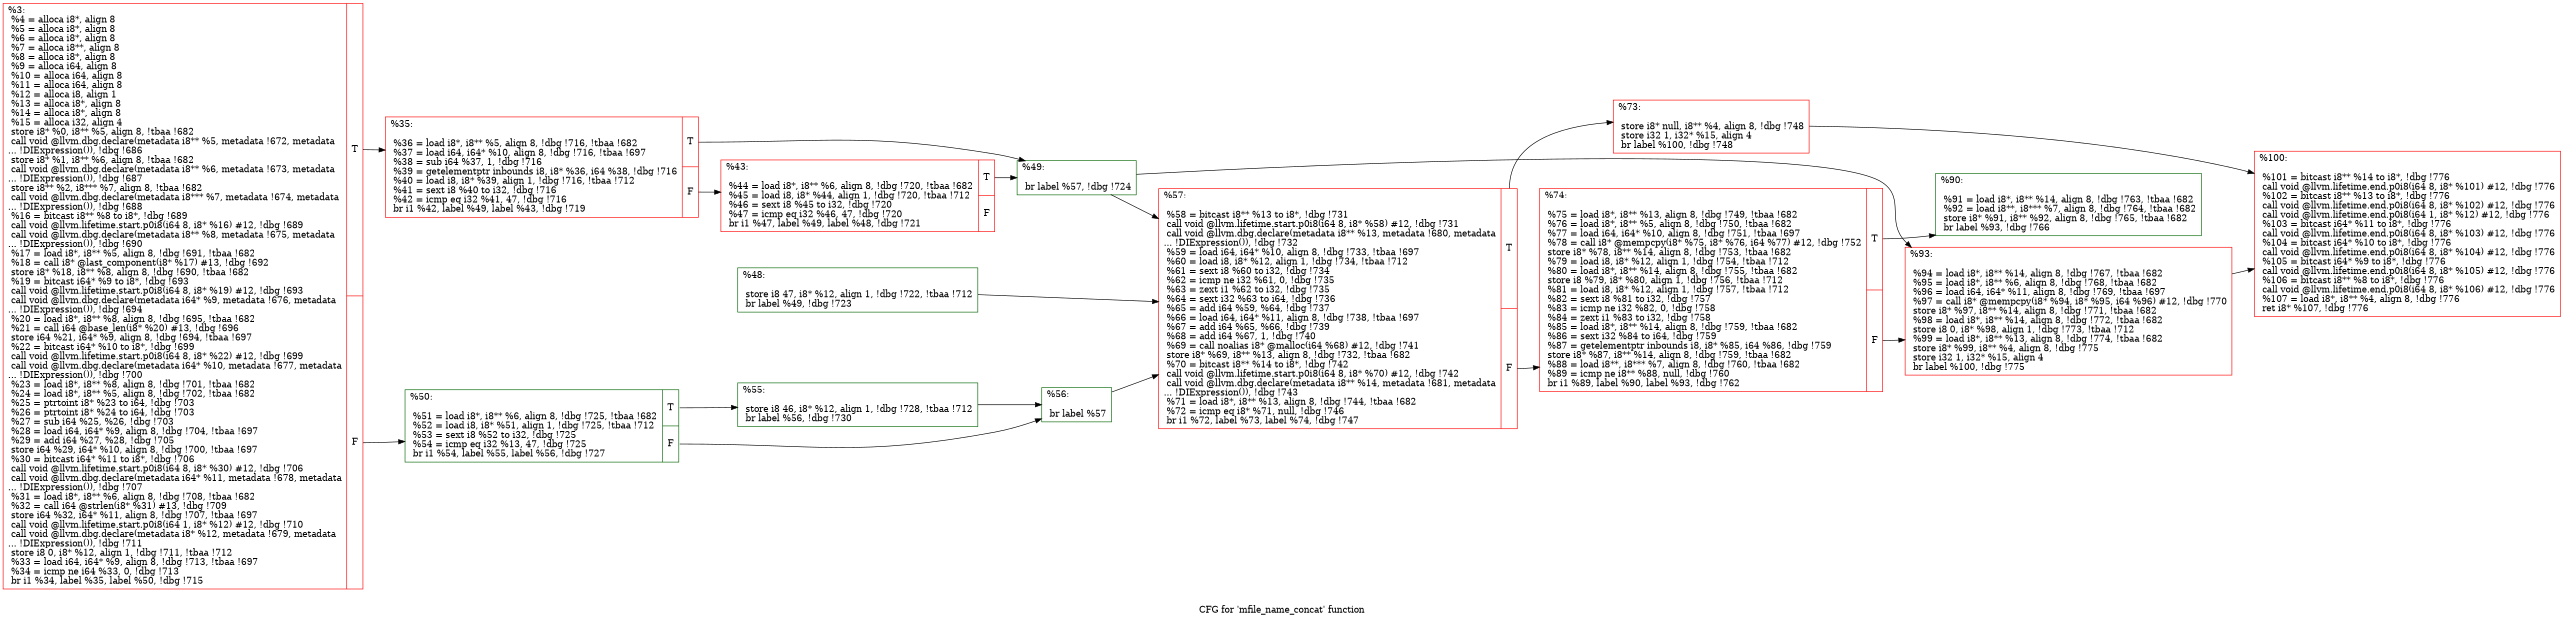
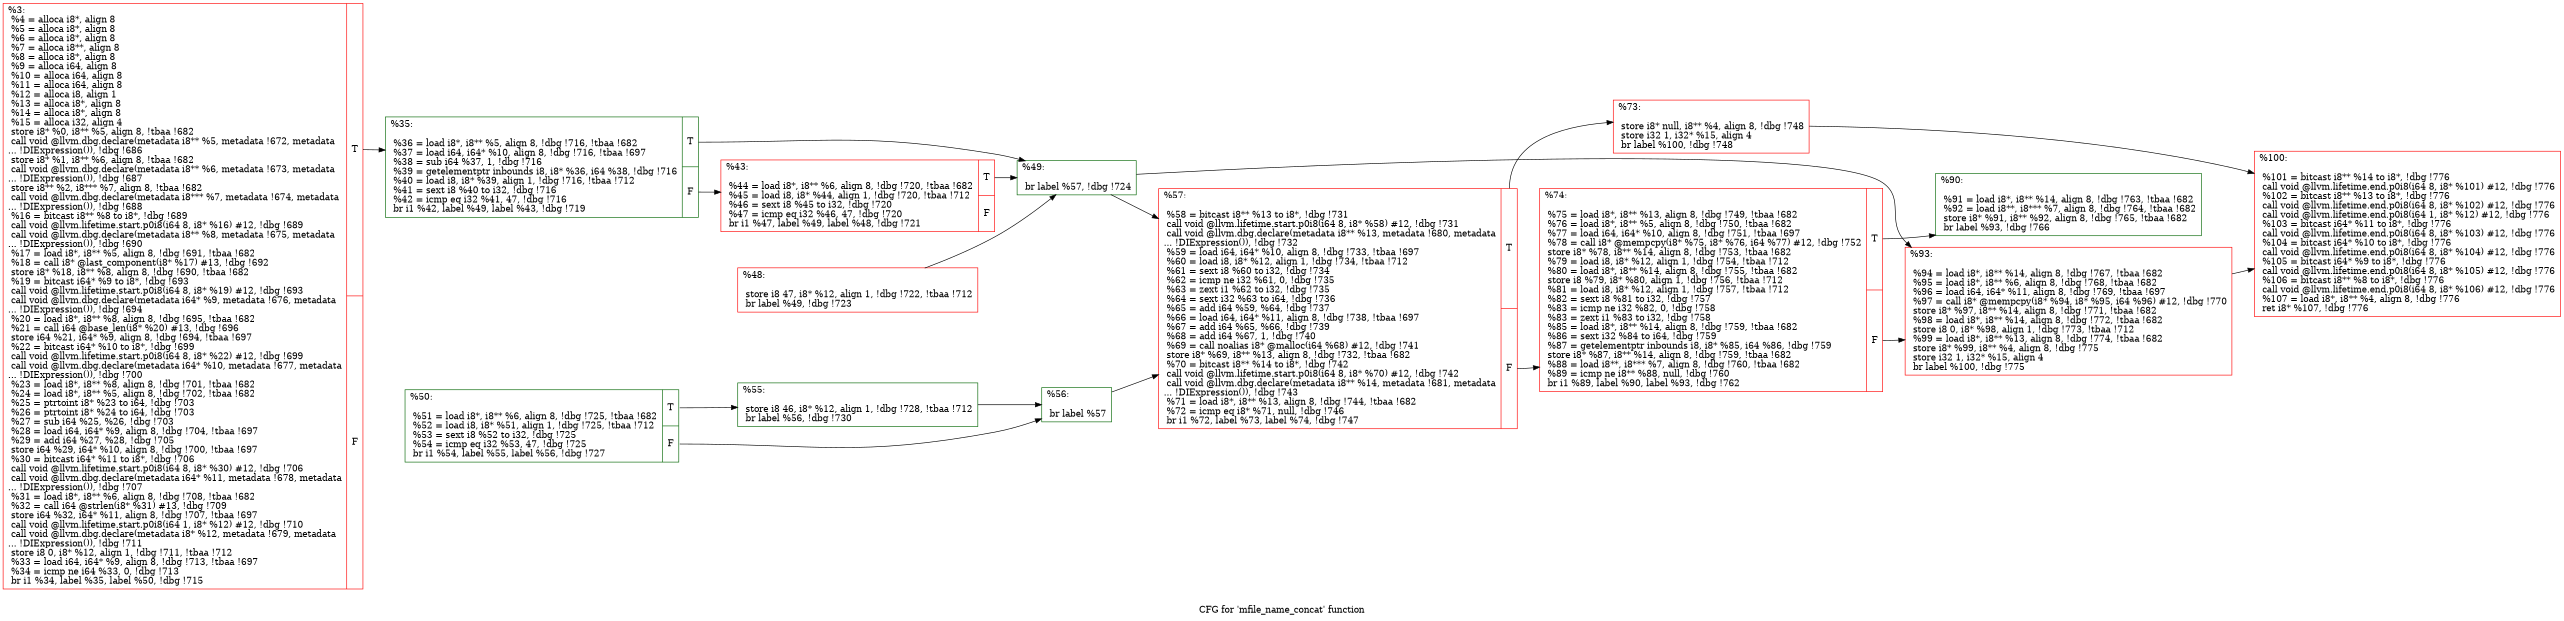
(542, 167) -> (542, 167)
(858, 290) -> (858, 290)
(1065, 298) -> (991, 239)
(1628, 318) -> (1628, 318)
(381, 443) -> none
(498, 445) -> (498, 445)
